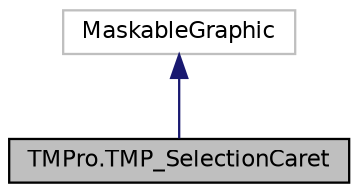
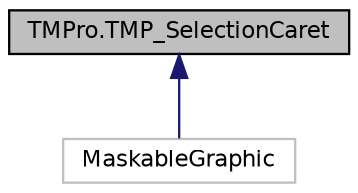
(179, 108) -> (179, 108)
